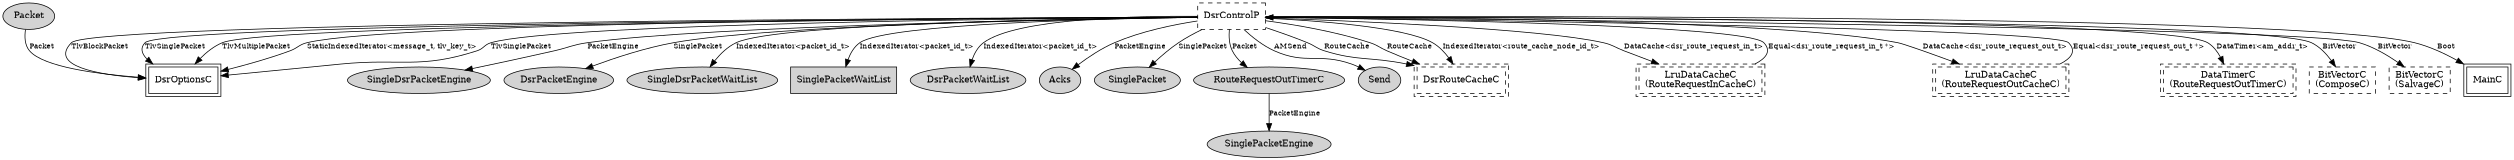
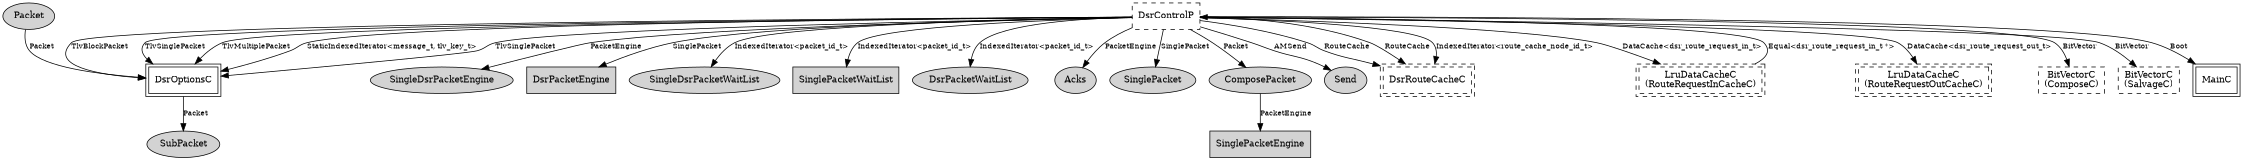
(1871, 30) -> none
(559, 80) -> (571, 80)
(1269, 80) -> (1260, 80)
(2228, 80) -> none
none -> (183, 144)
(1269, 144) -> (1260, 144)
